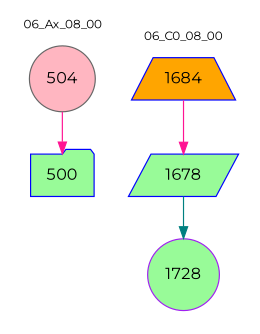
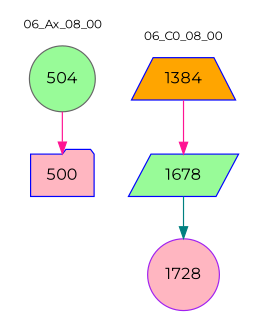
(62, 79) -> (62, 79)
(184, 79) -> (184, 79)
(62, 175) -> (62, 175)
(184, 275) -> (184, 275)
